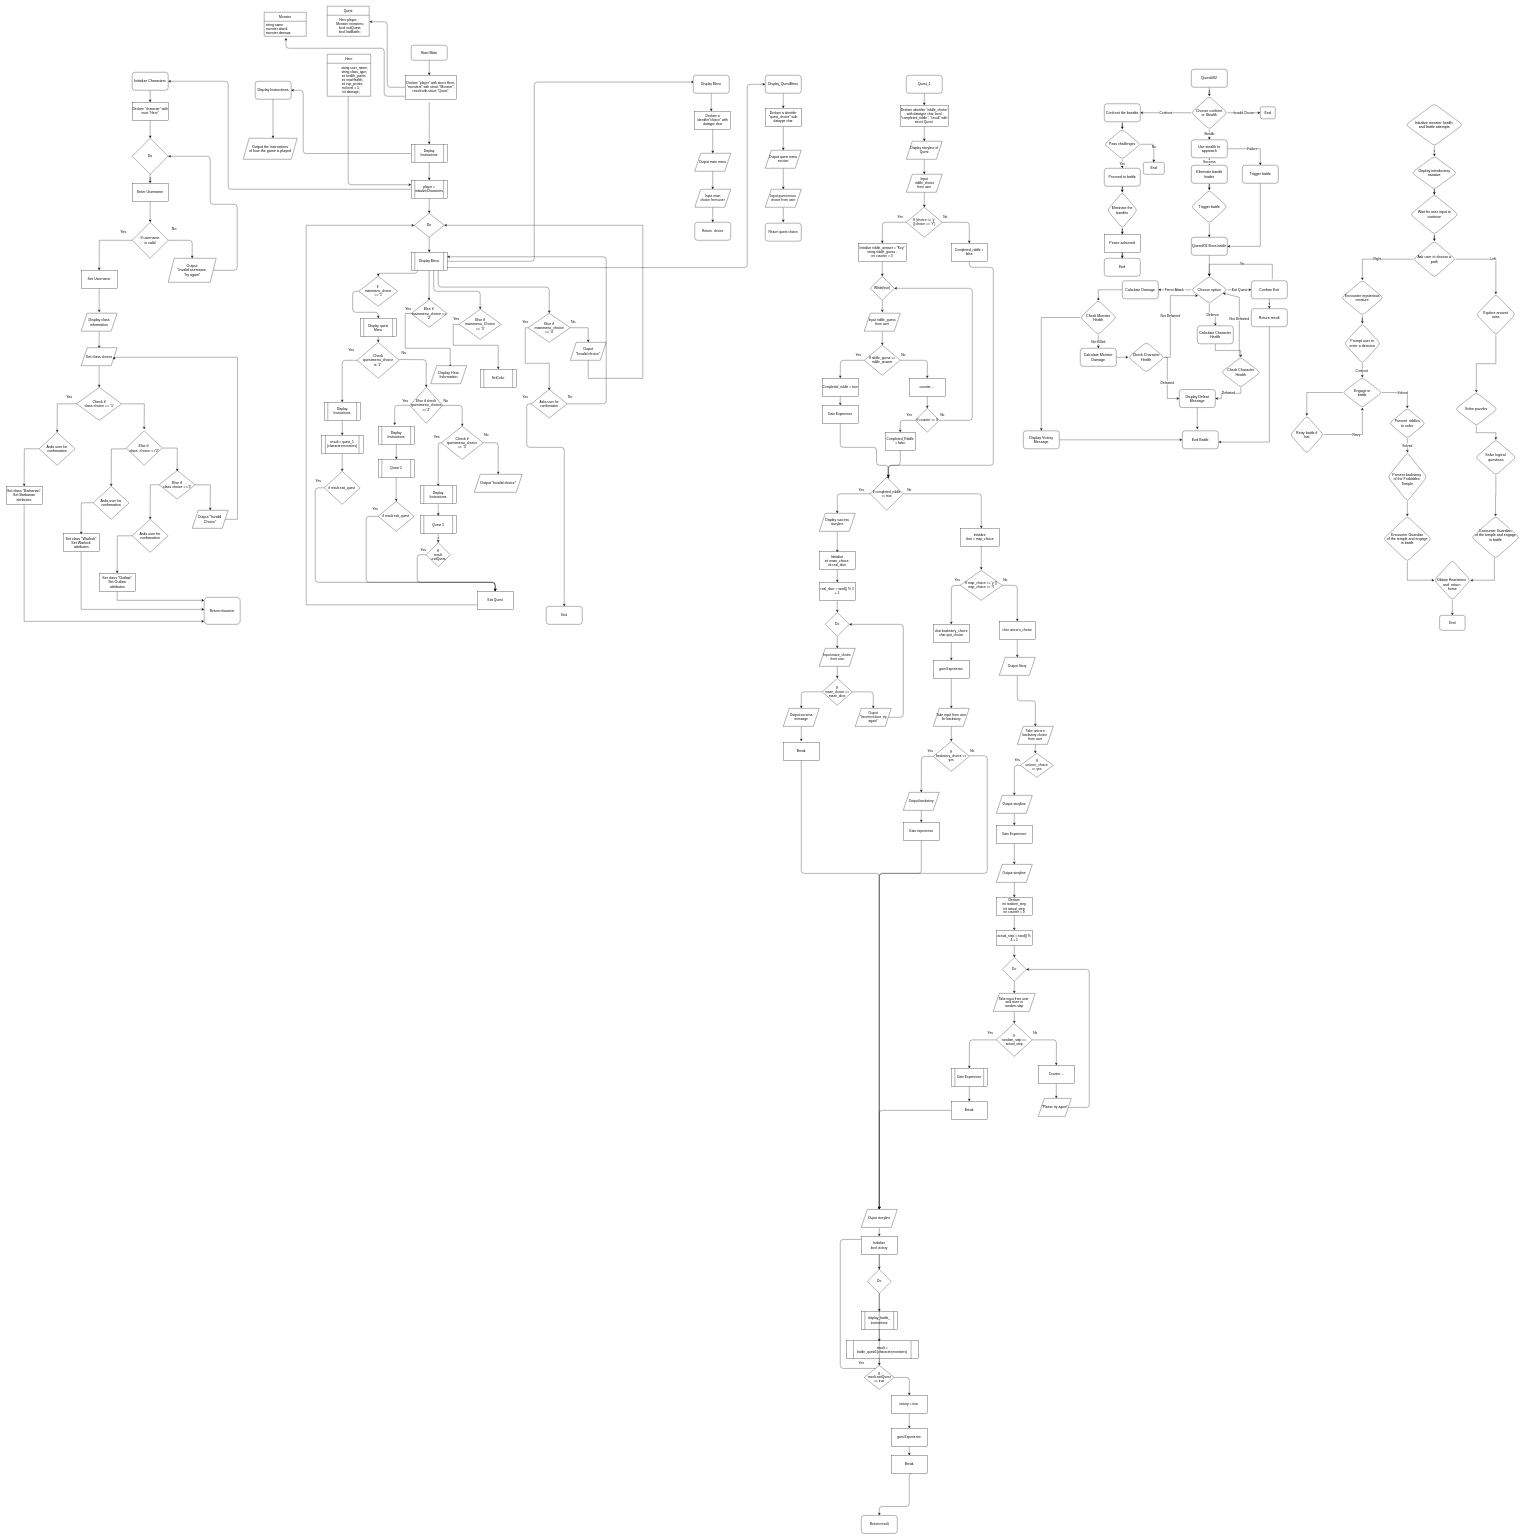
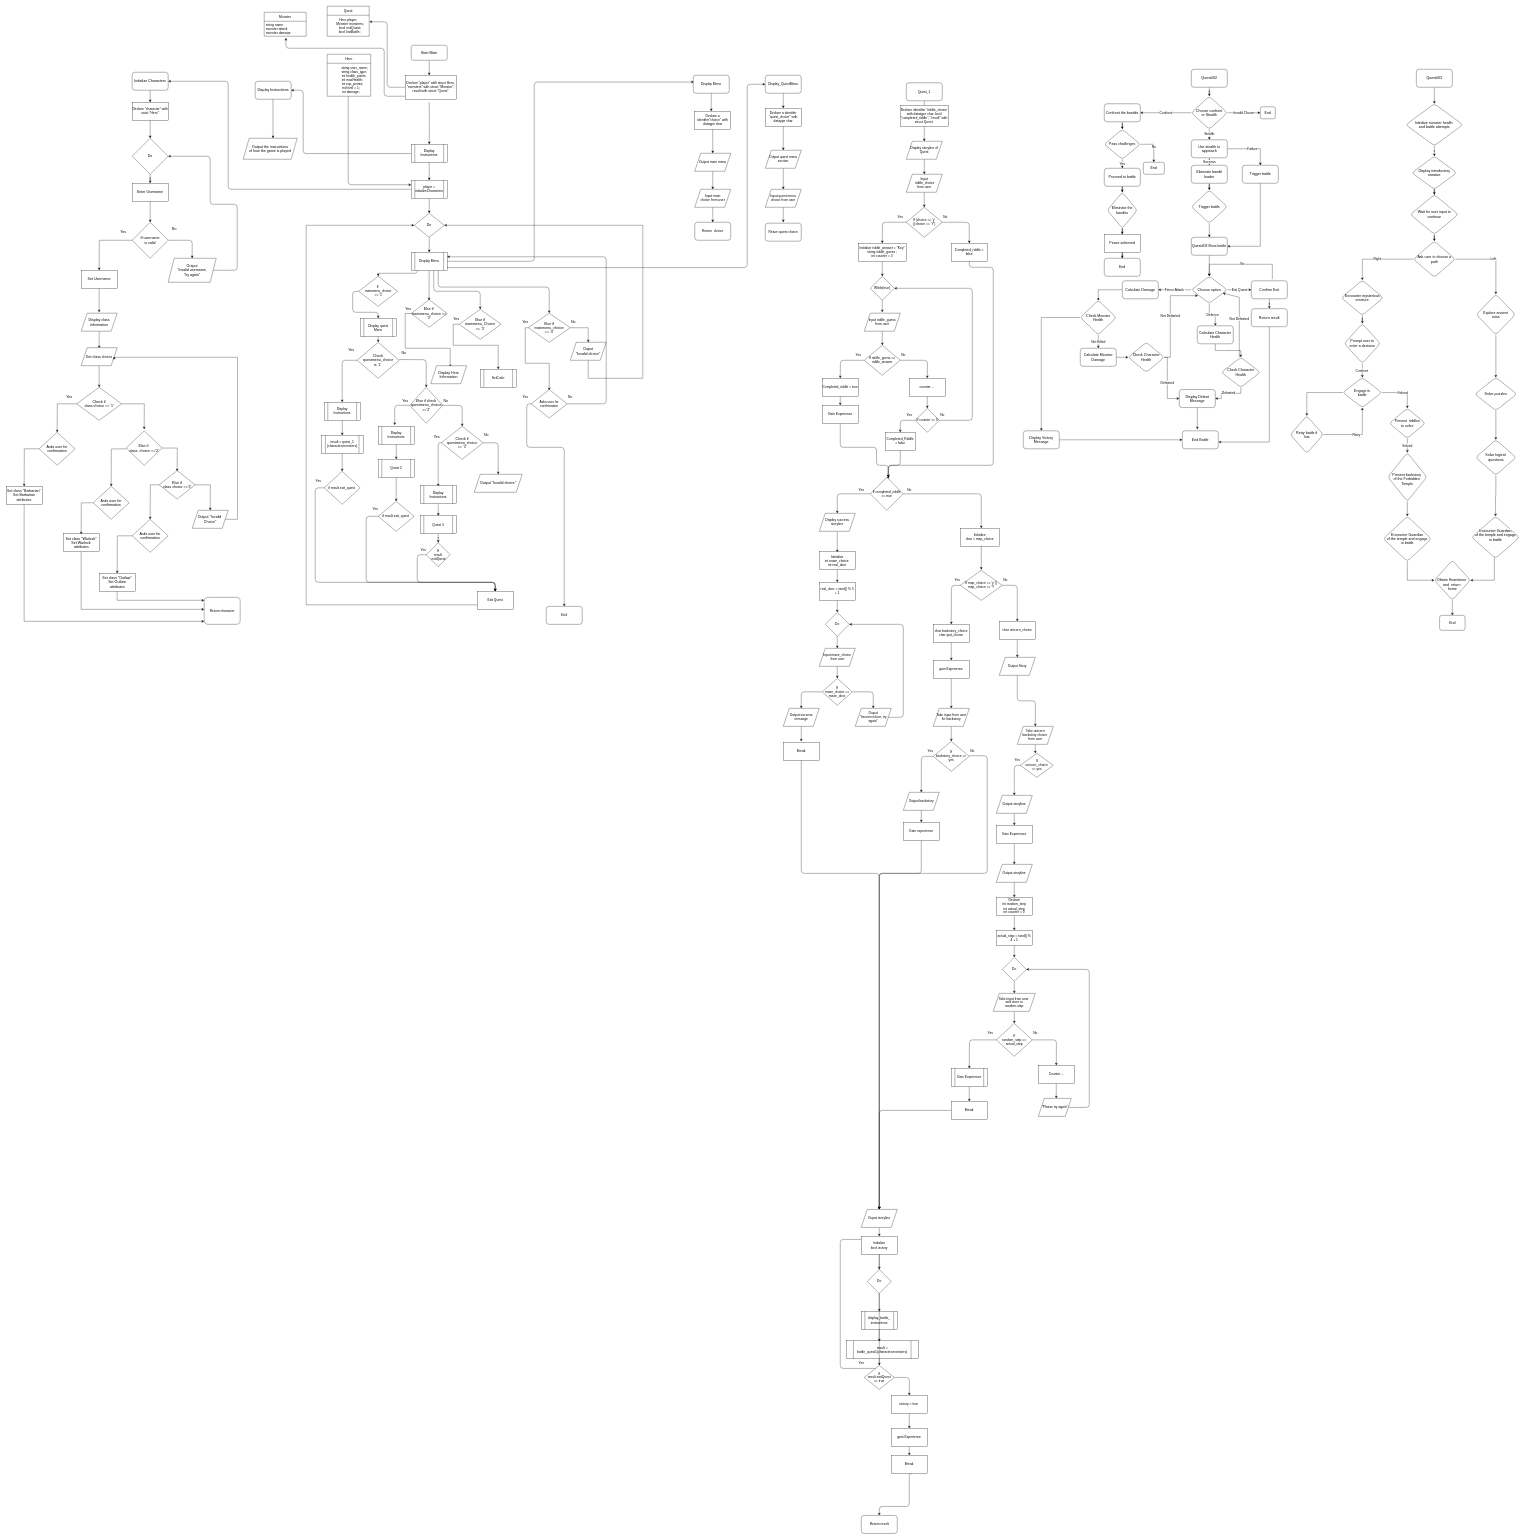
none -> (1434, 78)
(924, 84) -> (924, 92)
none -> (1434, 100)
(1476, 409) -> (1496, 394)
